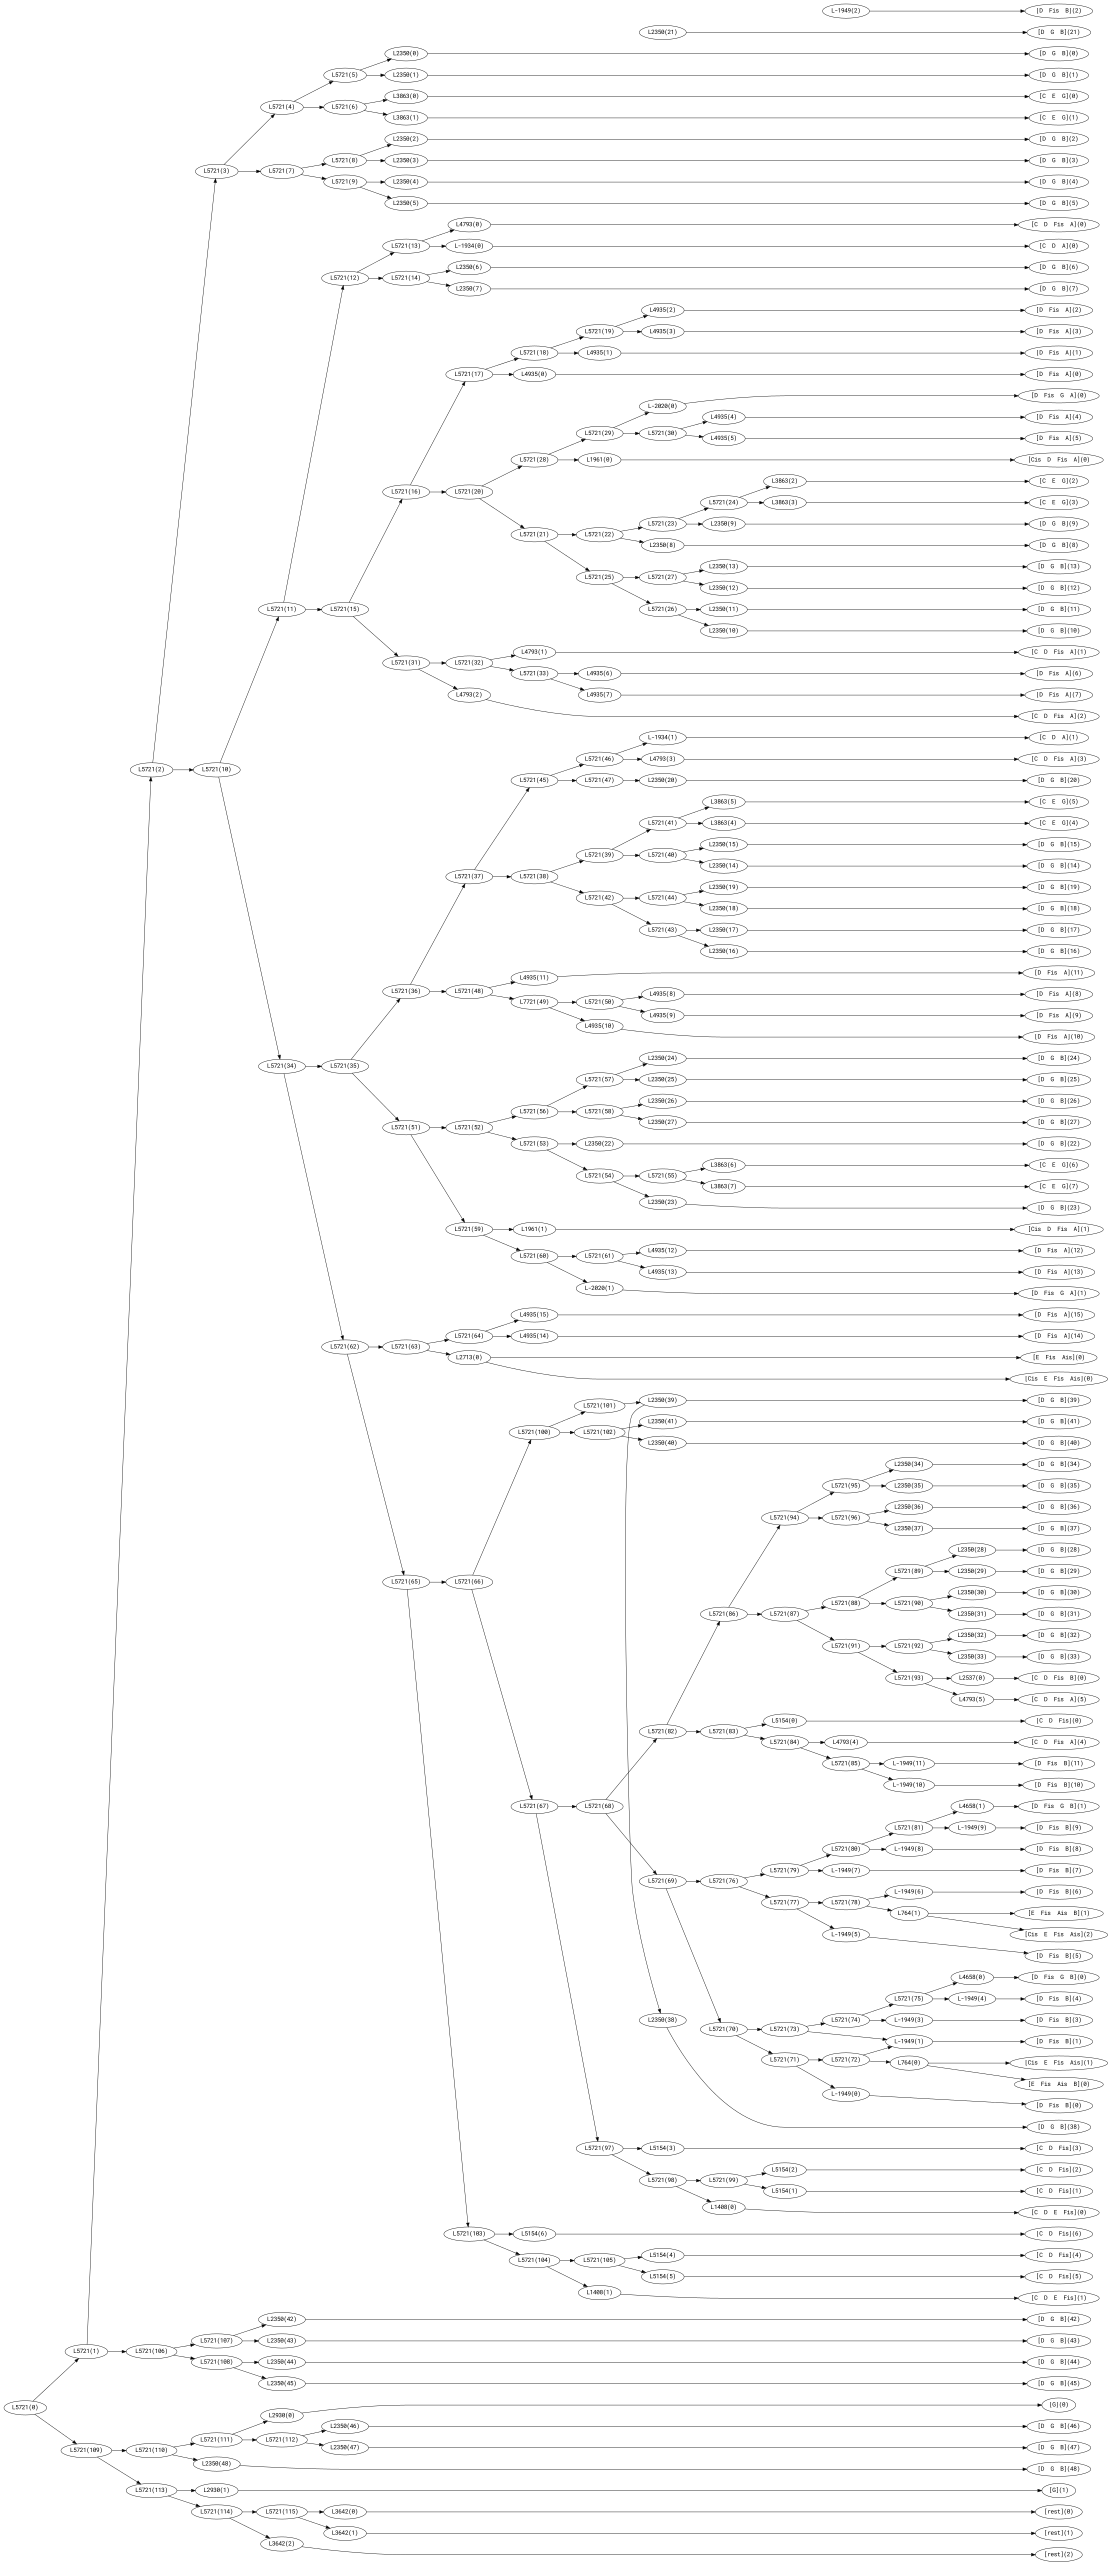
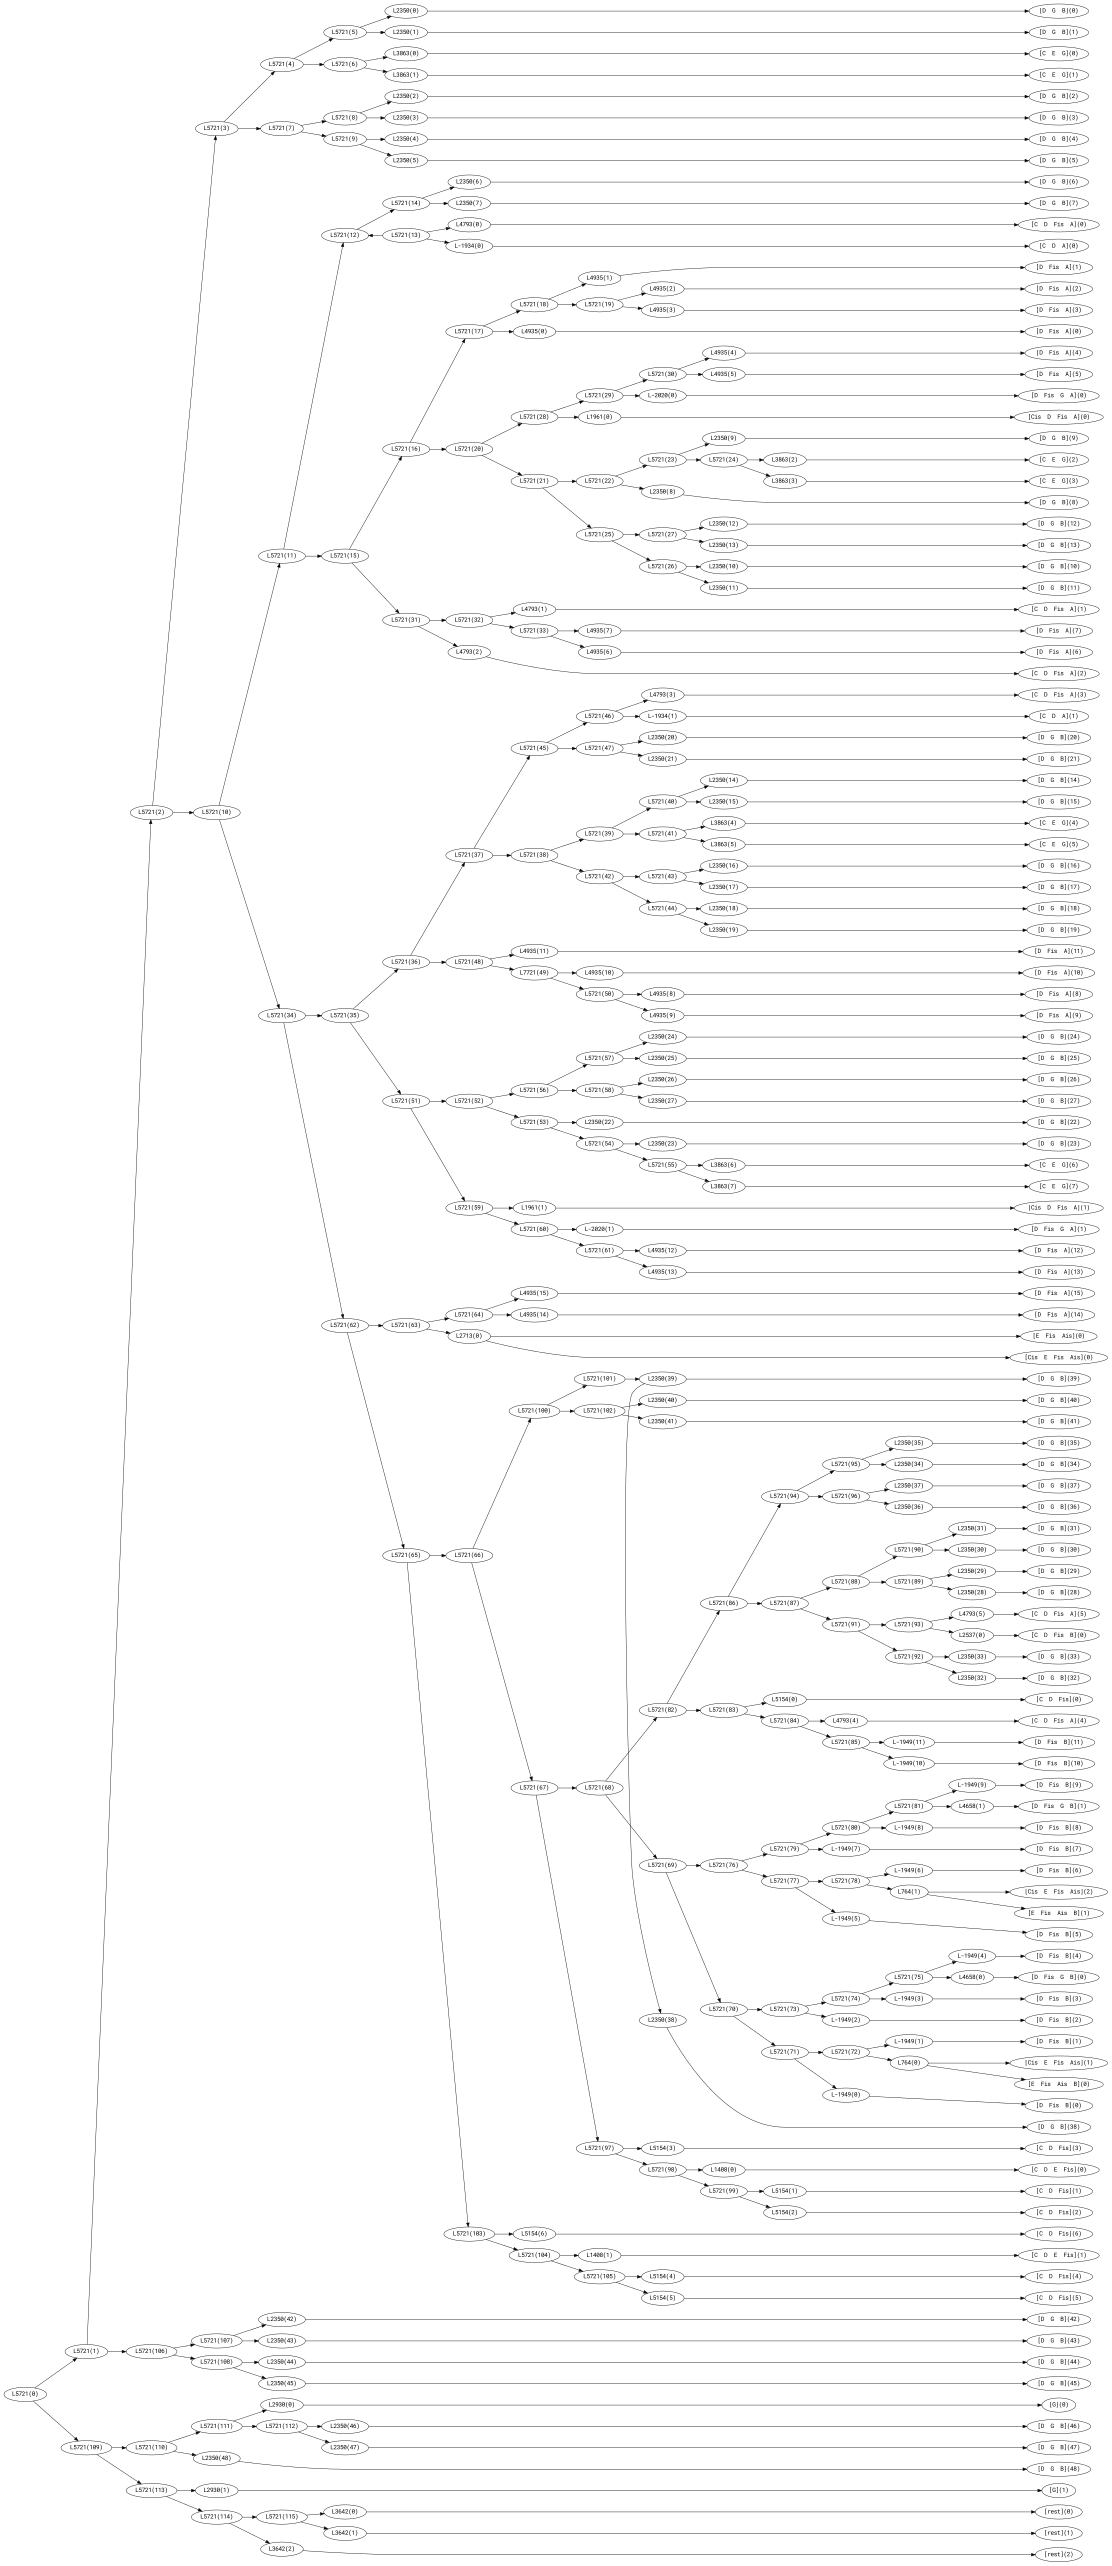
(374, 263) -> (378, 236)
none -> (629, 754)
(845, 2035) -> (813, 2015)
